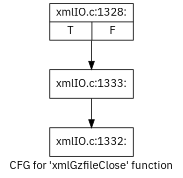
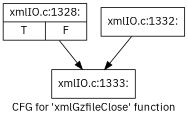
(92, 109) -> (121, 50)
